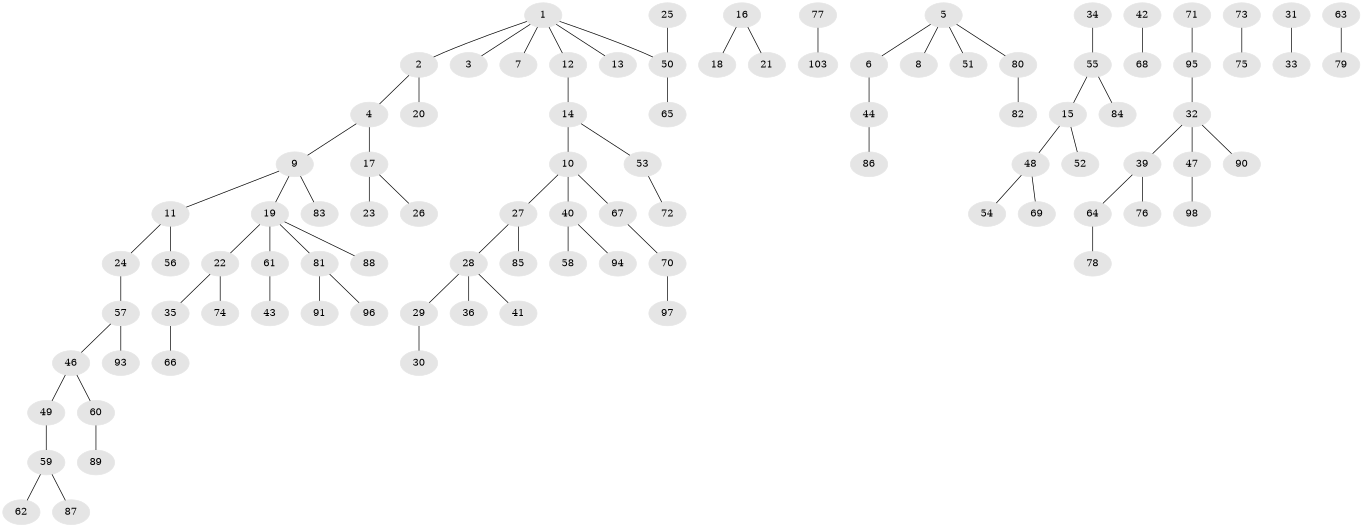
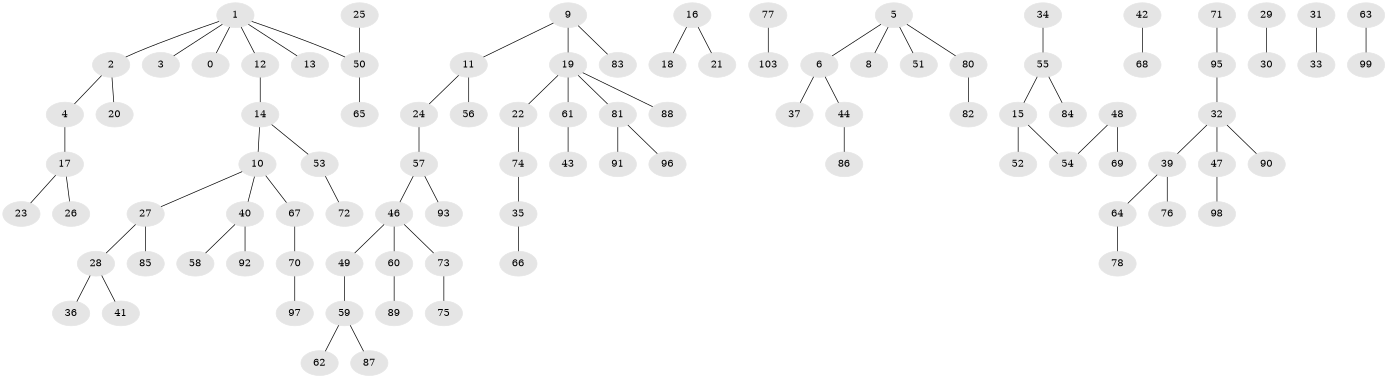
(518, 65) -> (211, 65)
(1341, 65) -> (1366, 65)
none -> (795, 115)
(332, 139) -> none
(1049, 139) -> (1043, 139)
none -> (419, 239)
(618, 264) -> (245, 264)
(195, 288) -> (518, 189)
(444, 288) -> none
